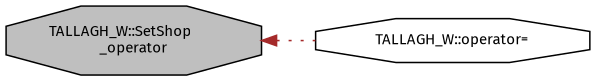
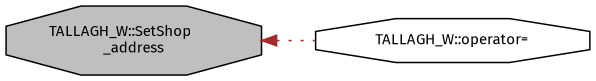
(134, 41) -> (134, 41)
